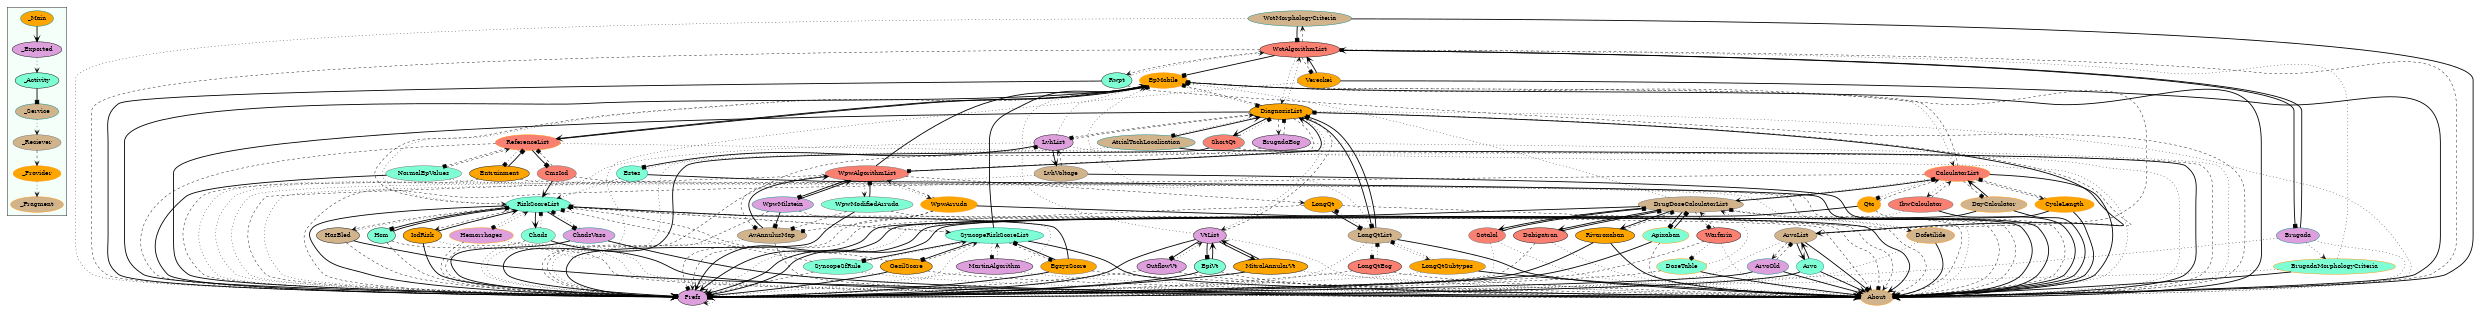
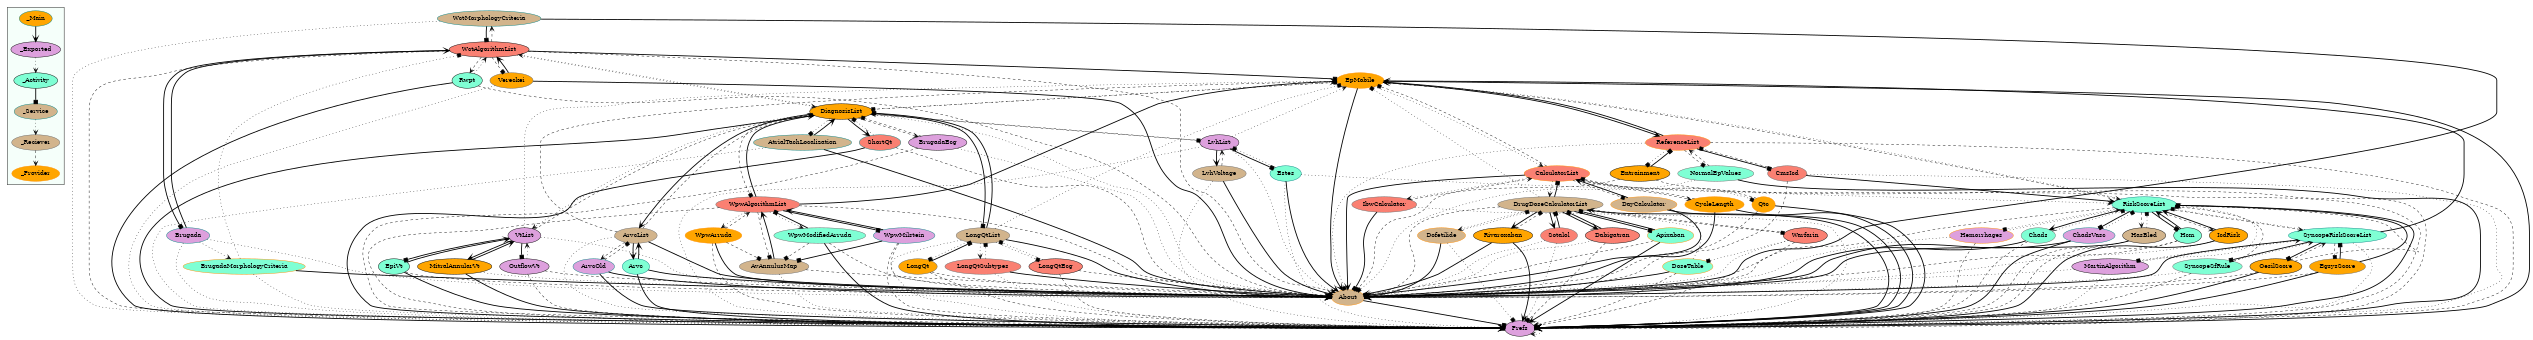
(1103, 190) -> (1066, 241)
(37, 205) -> none
(1448, 267) -> (983, 267)
(958, 290) -> (1432, 313)
